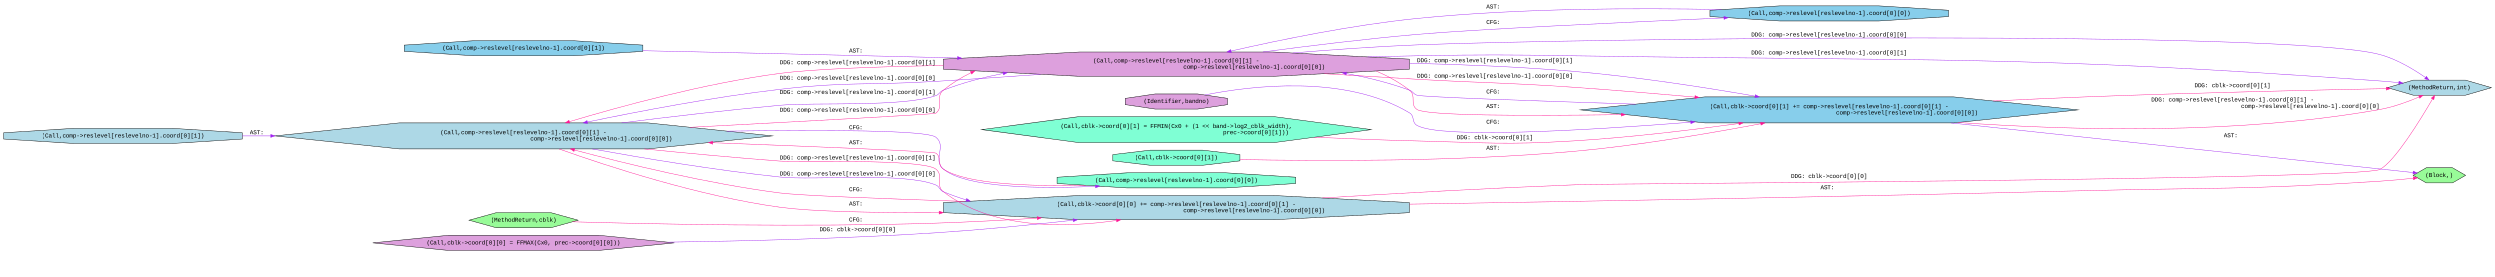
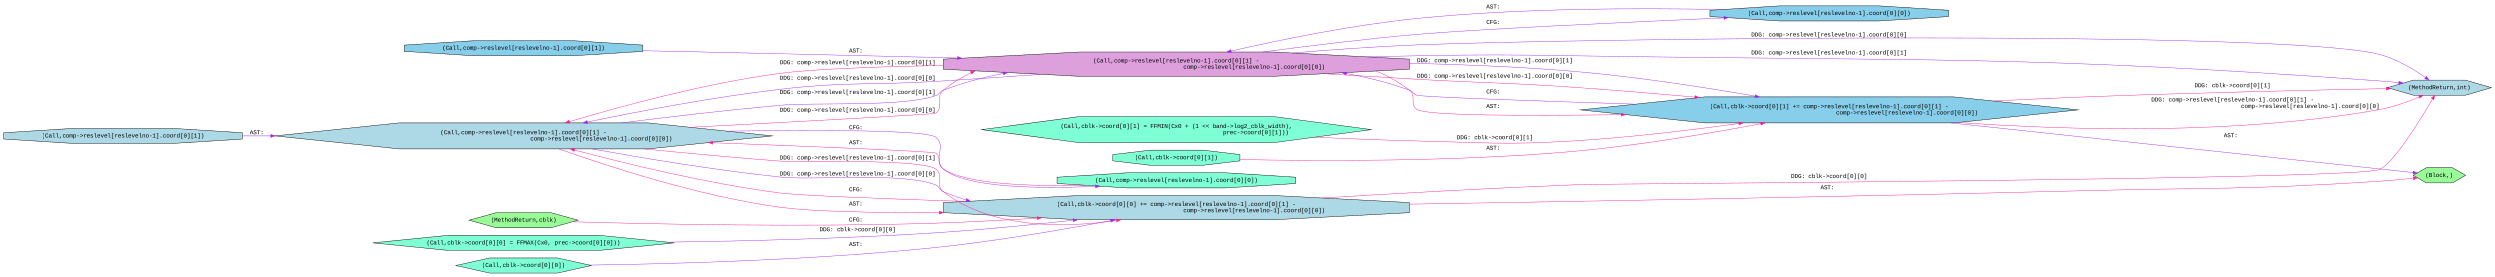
(1176, 102) -> none
(524, 243) -> (524, 243)
none -> (524, 266)
